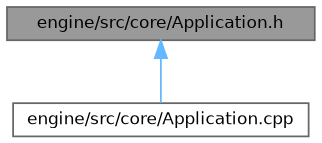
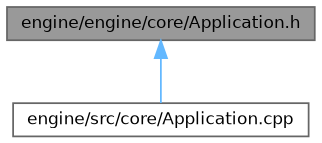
(161, 24) -> (161, 24)
